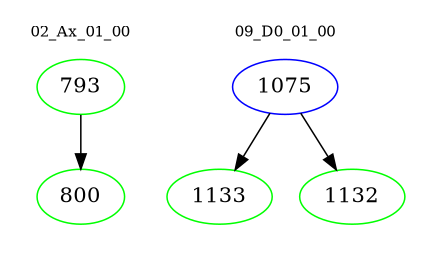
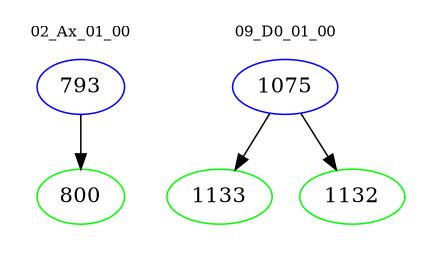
(81, 87) -> (81, 87)
